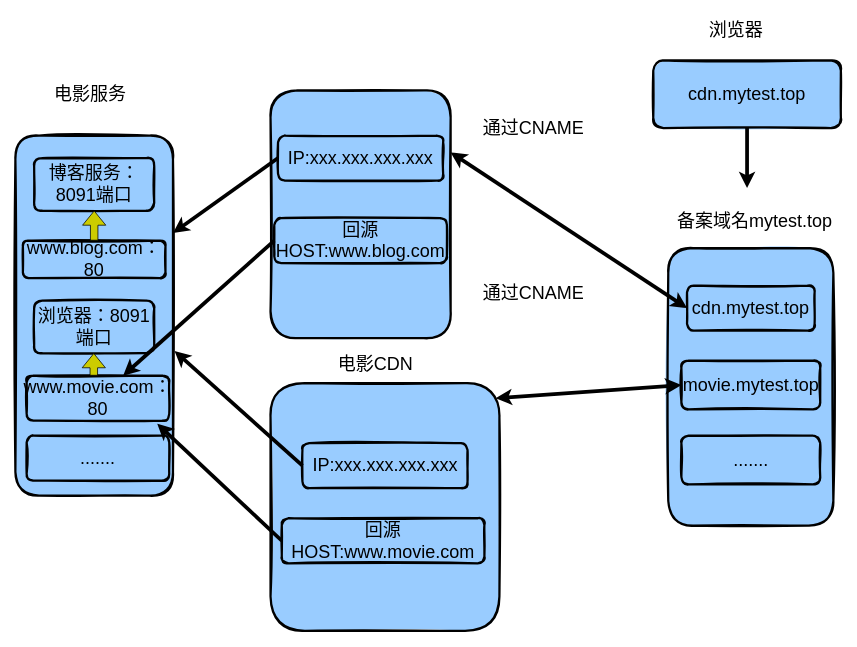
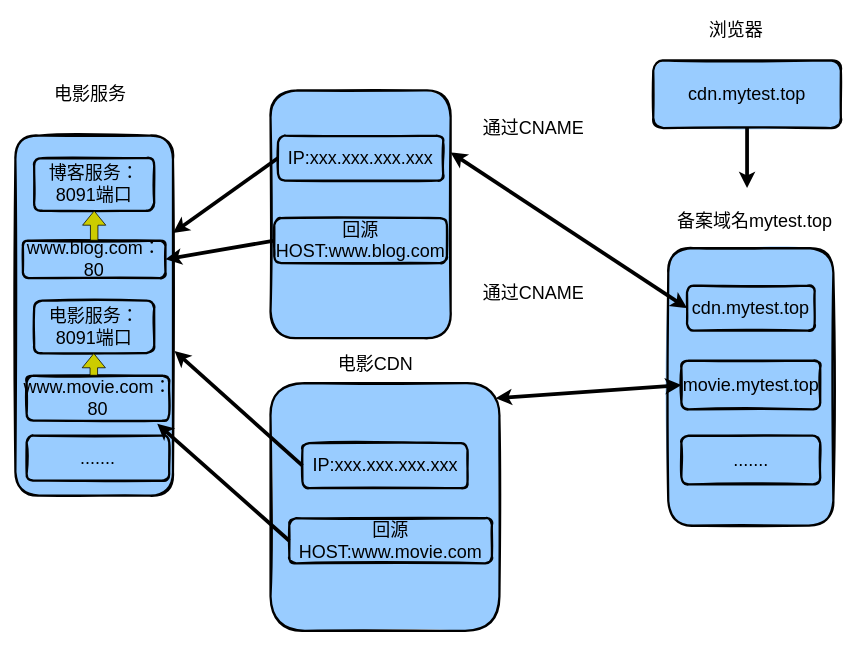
(212, 296) -> (222, 249)
(94, 327) -> (94, 327)
(383, 540) -> (390, 540)
